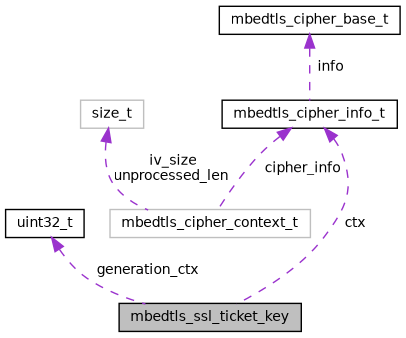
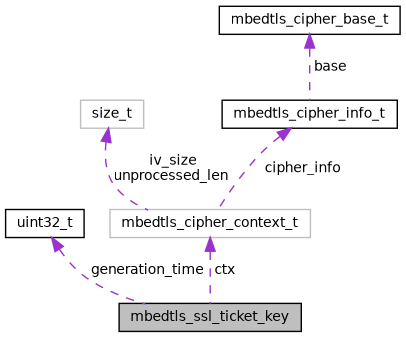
(329, 67) -> (329, 67)
(323, 239) -> (210, 278)
(146, 270) -> (146, 270)
